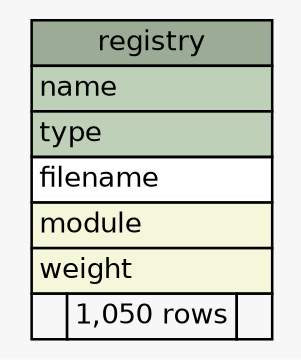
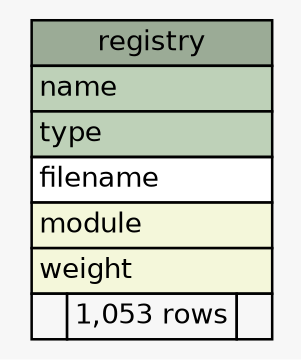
(152, 315) -> (152, 315)
